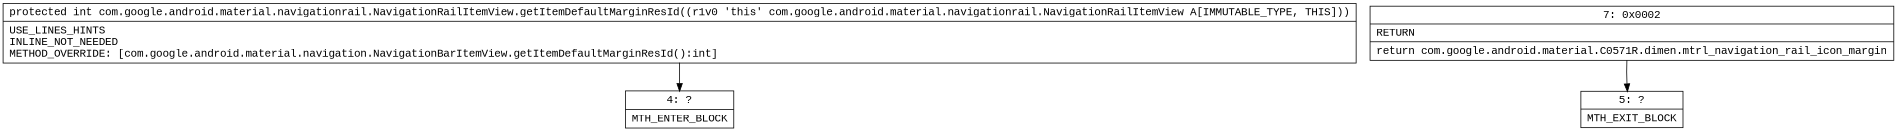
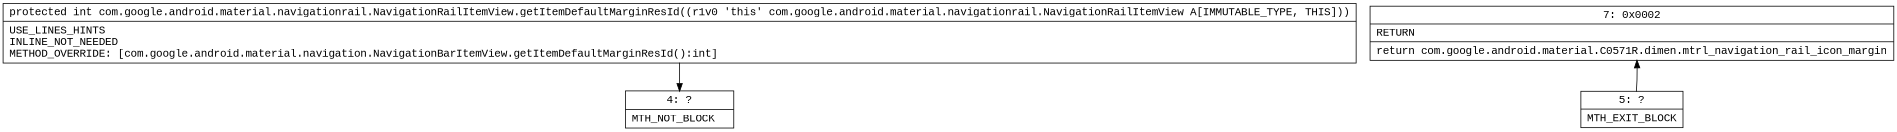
(1627, 72) -> (1637, 80)
(680, 118) -> (673, 118)
